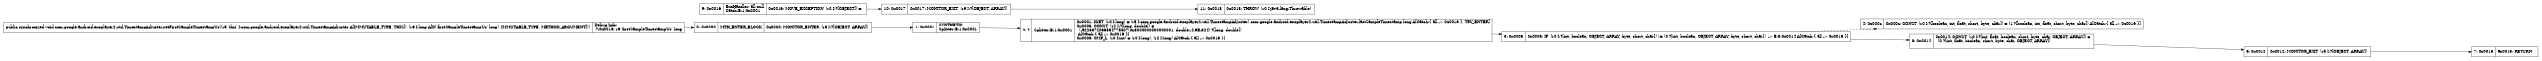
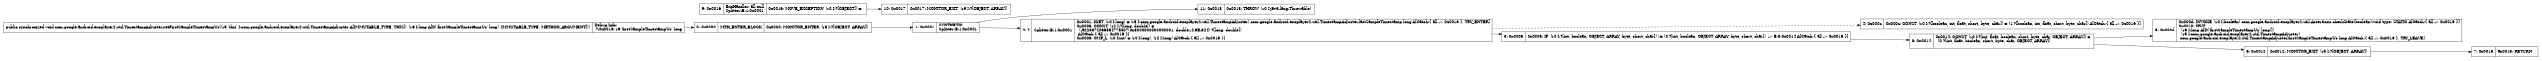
(1103, 9) -> (1085, 12)
(743, 11) -> (745, 11)
(1838, 30) -> (1675, 27)
none -> (2307, 30)
